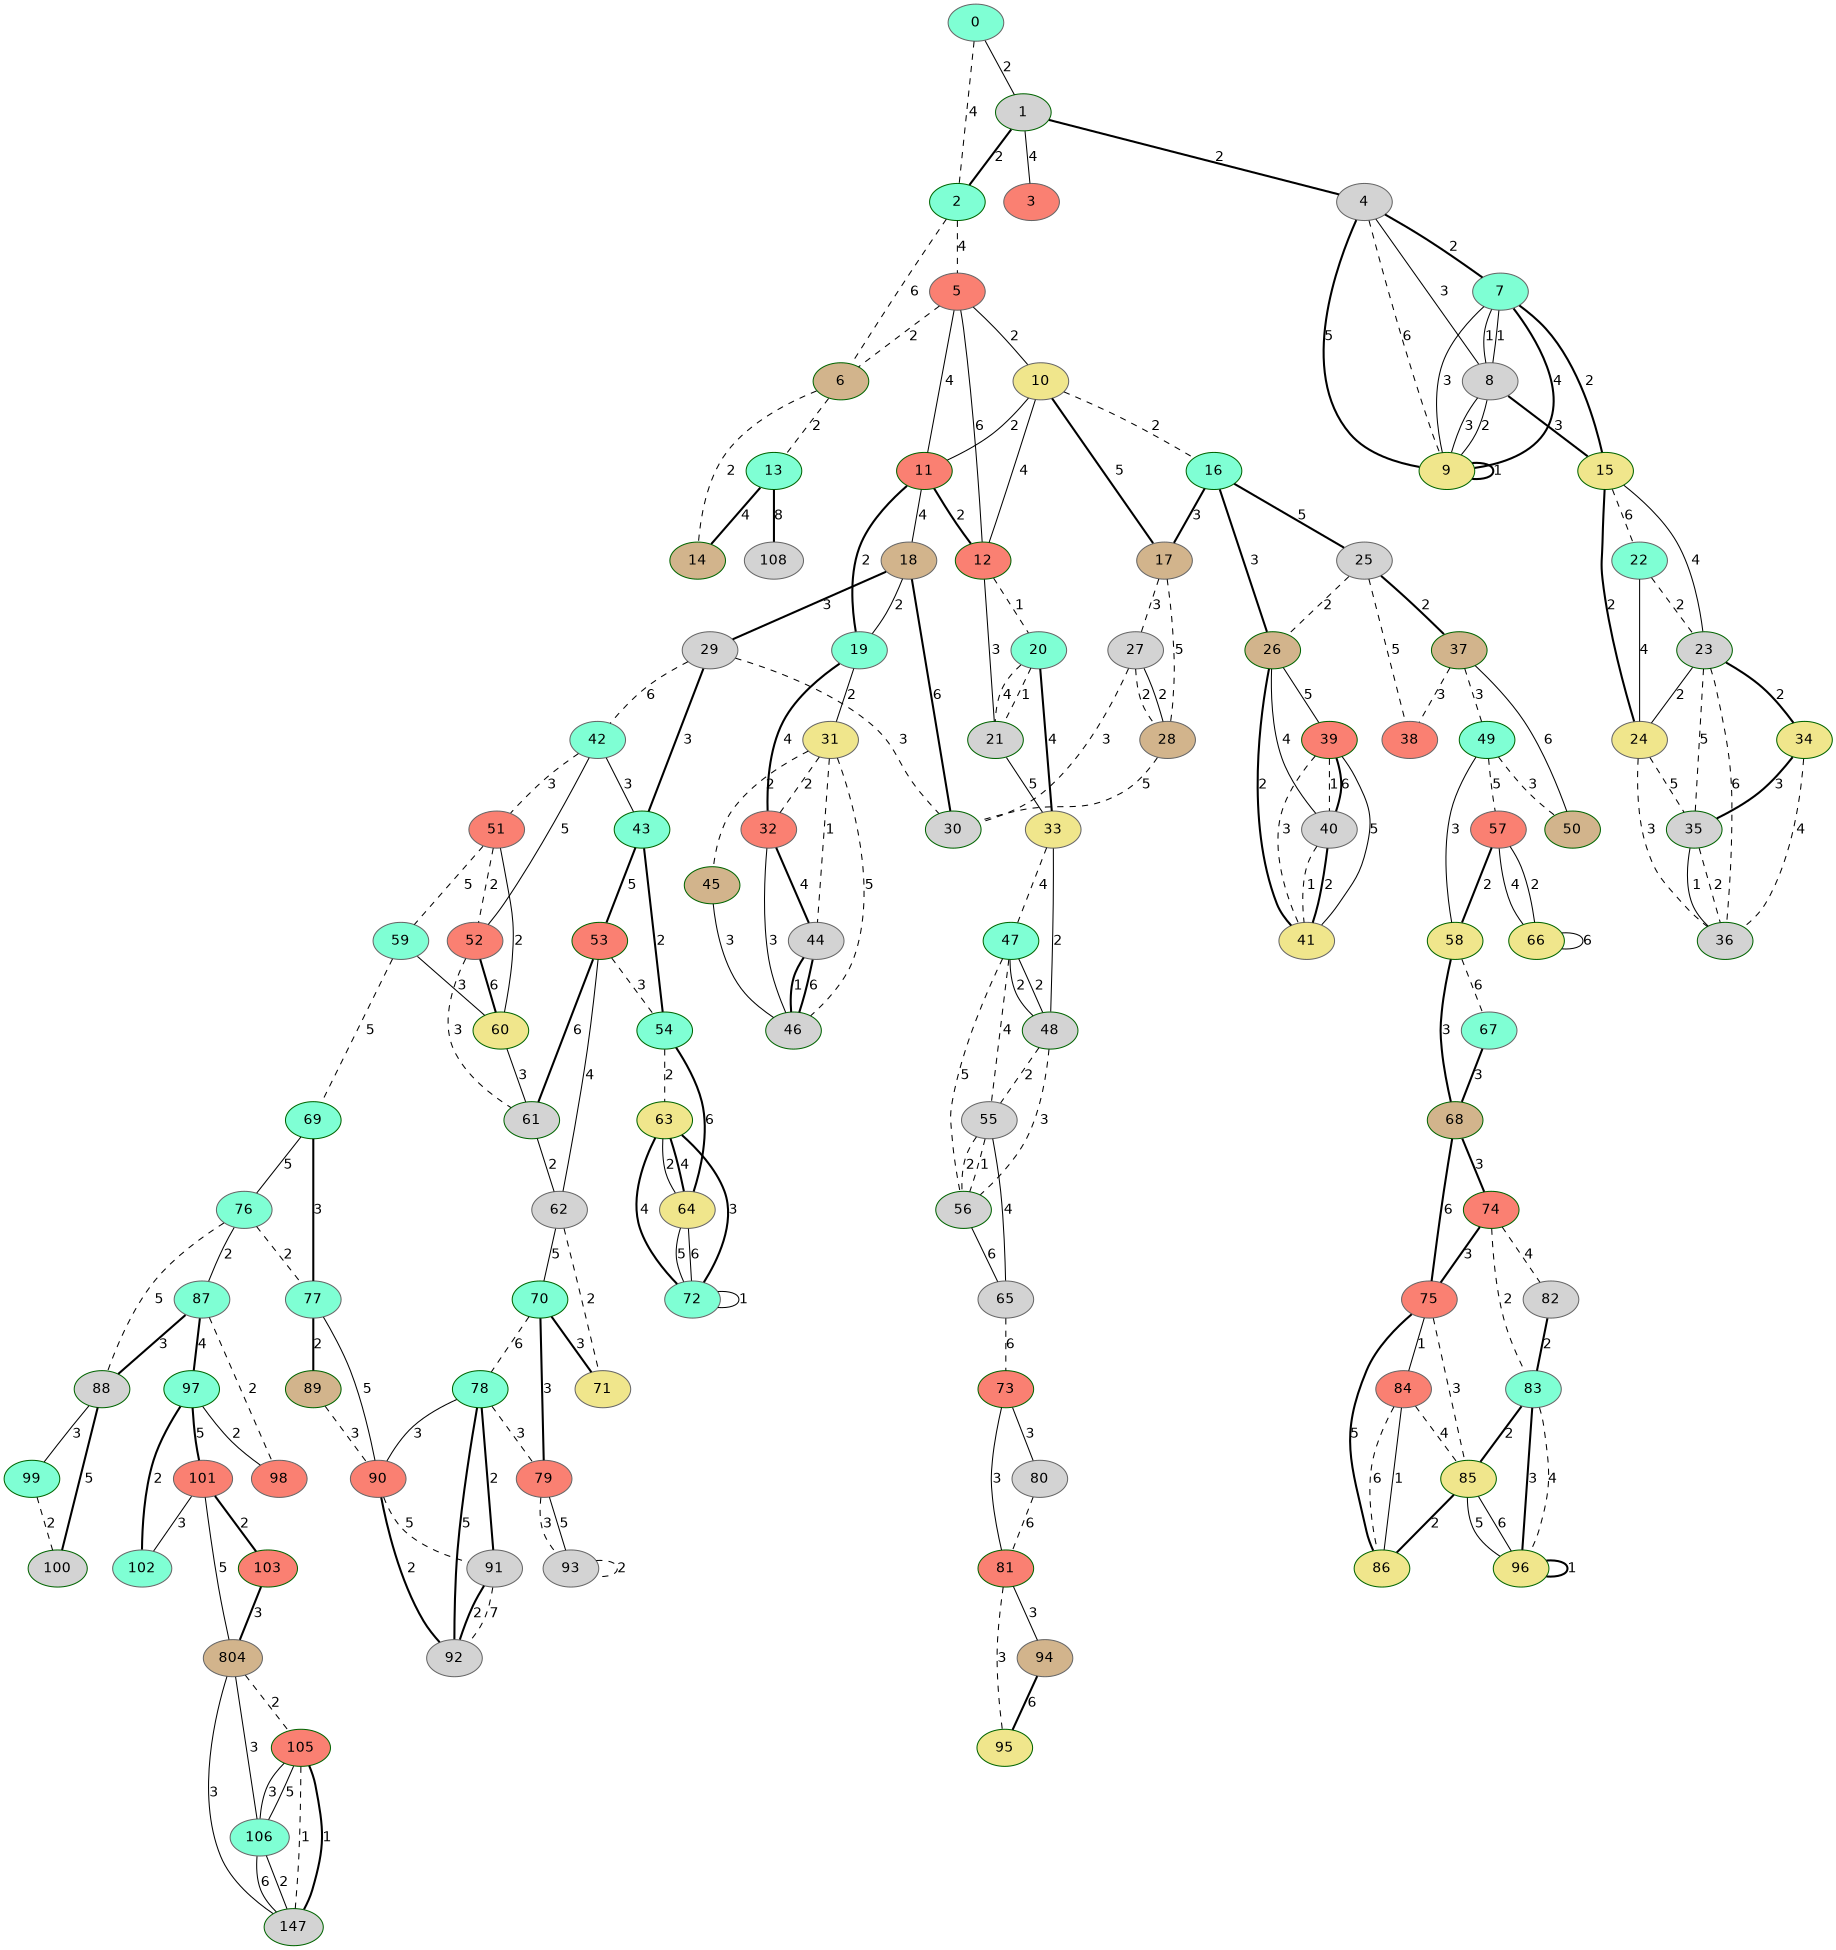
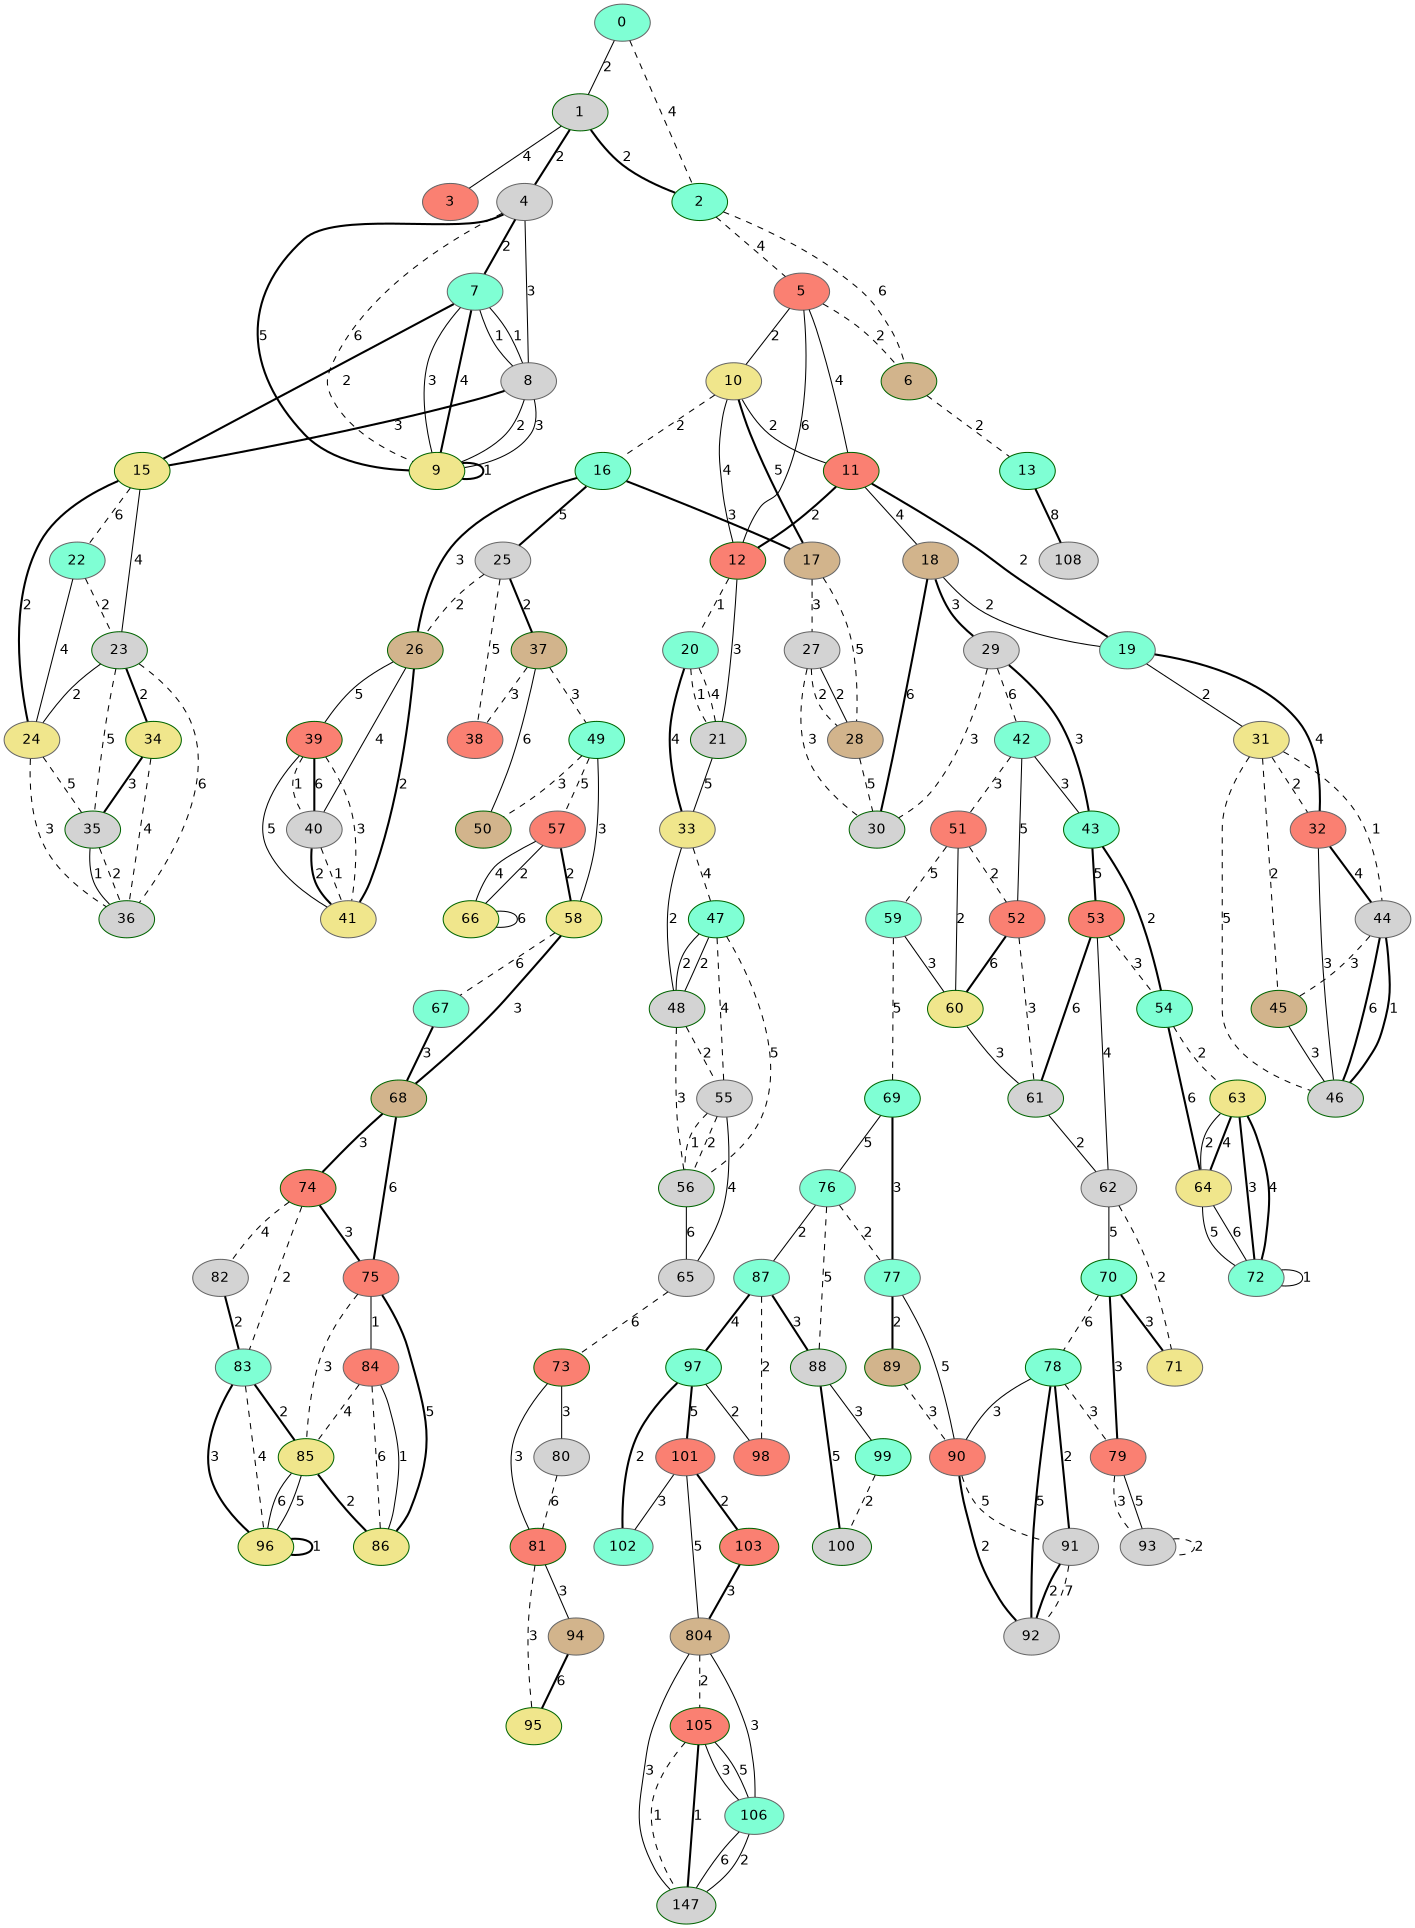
(698, 561) -> none
none -> (1337, 969)
